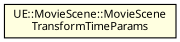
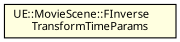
(90, 21) -> (90, 21)
